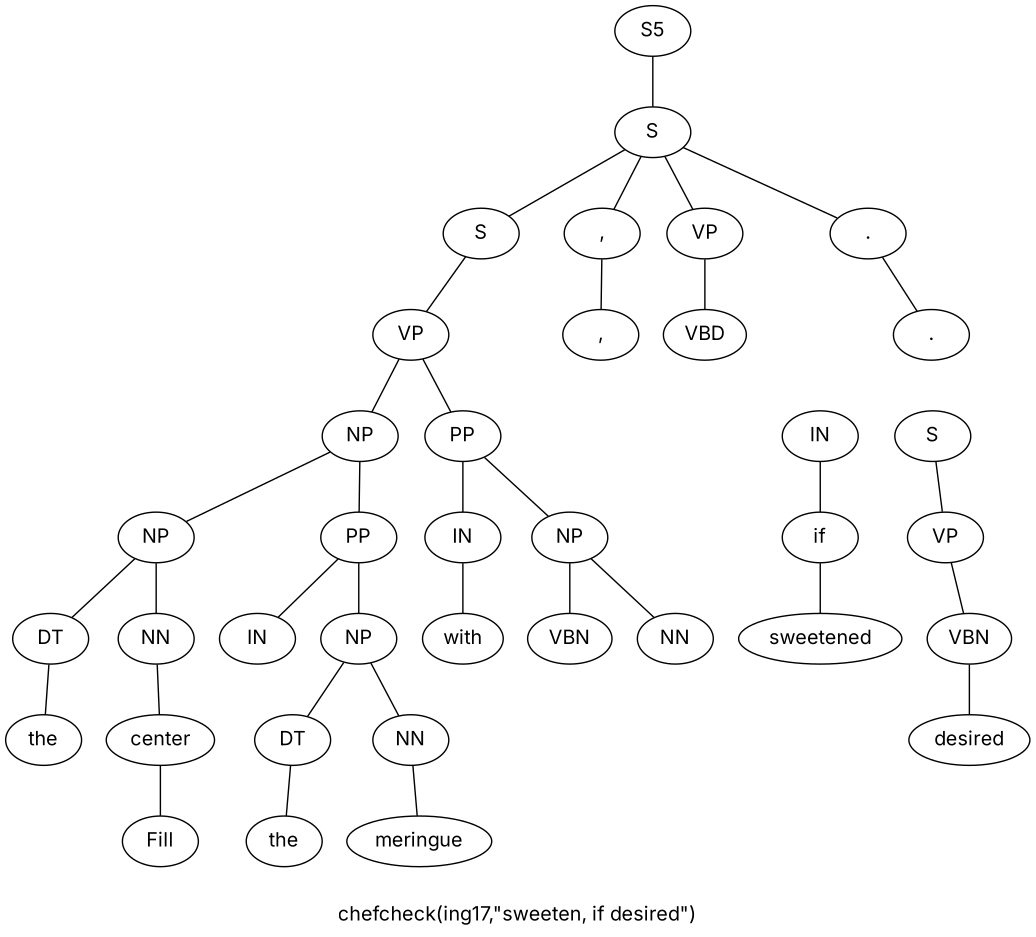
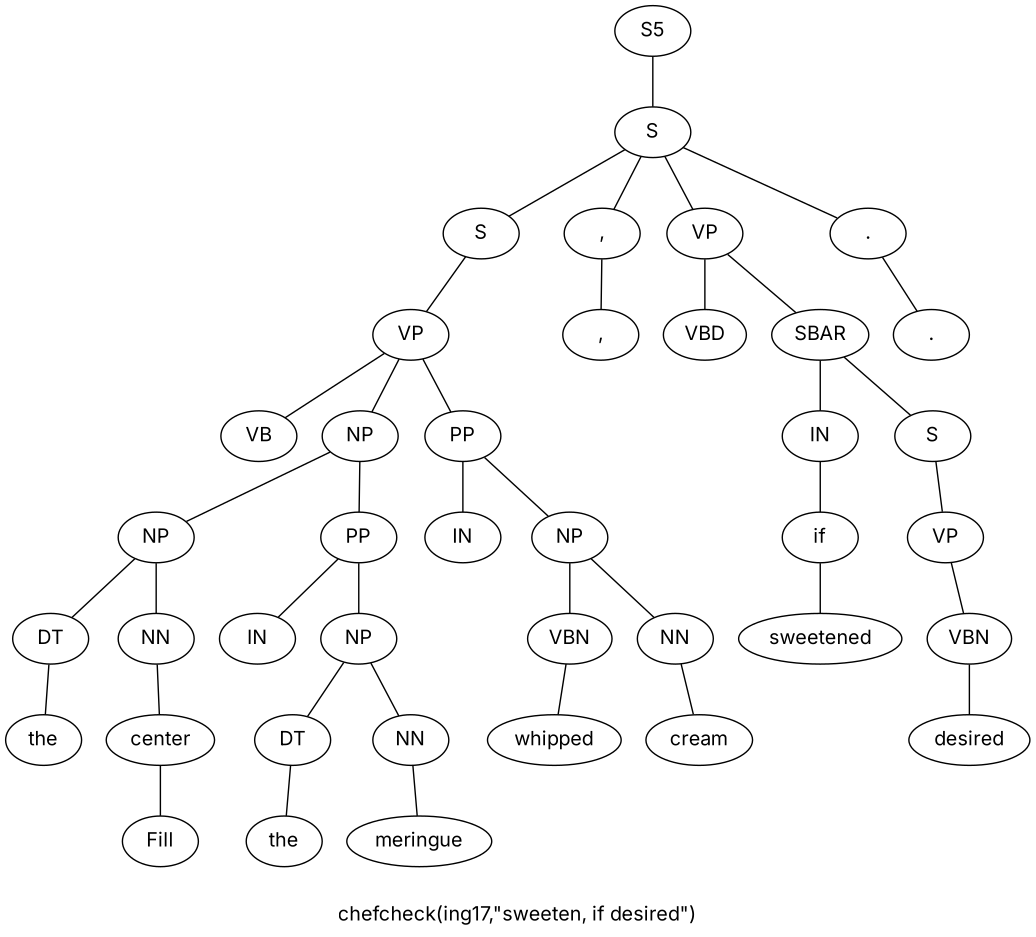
none -> (820, 335)
none -> (259, 436)
(463, 639) -> none
none -> (554, 740)
none -> (699, 740)
